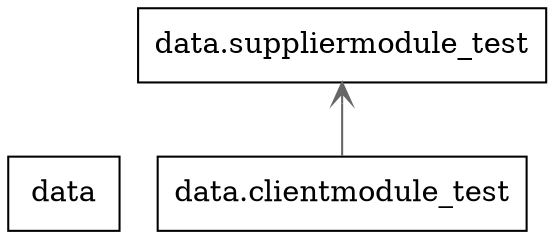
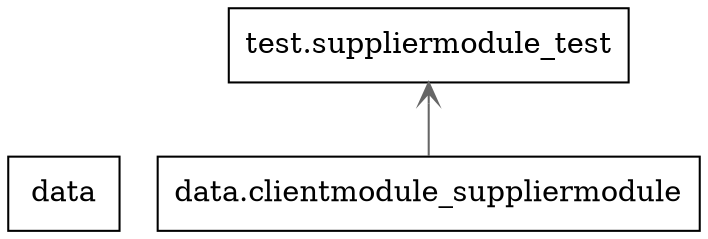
(342, 45) -> (429, 45)
(342, 194) -> (429, 194)
